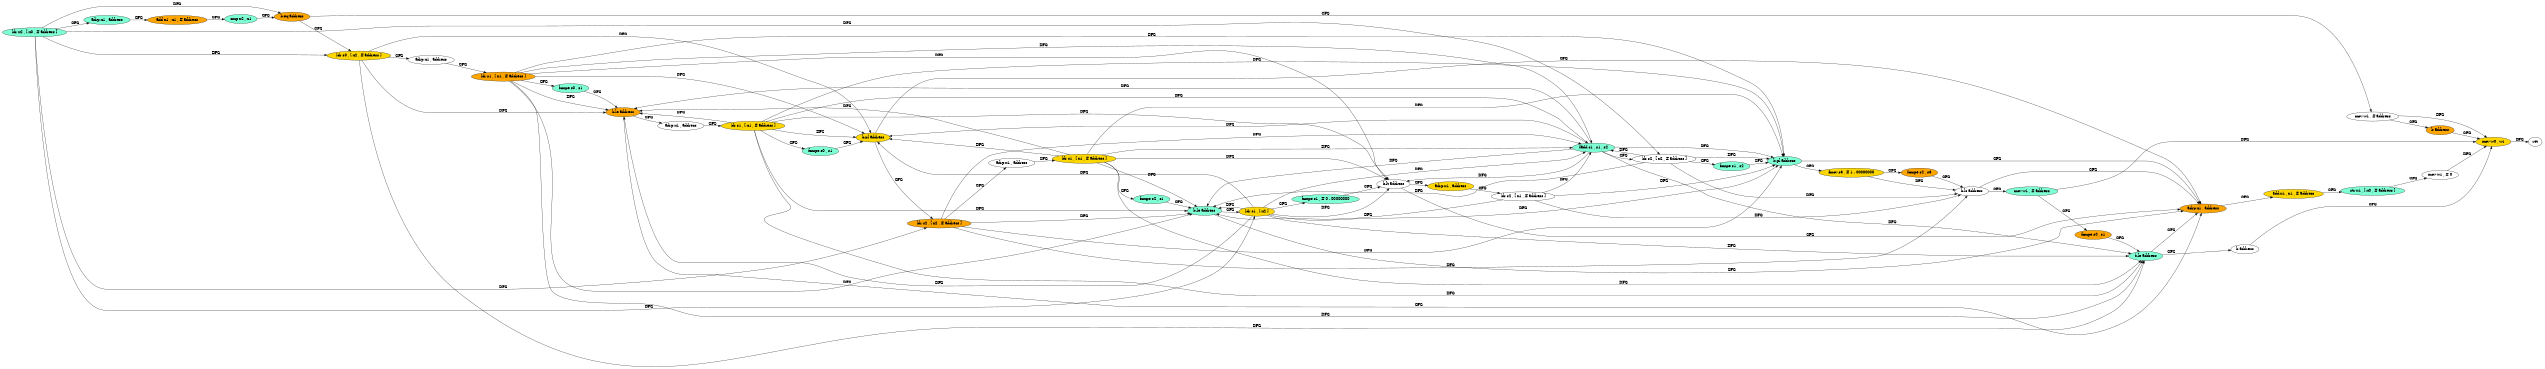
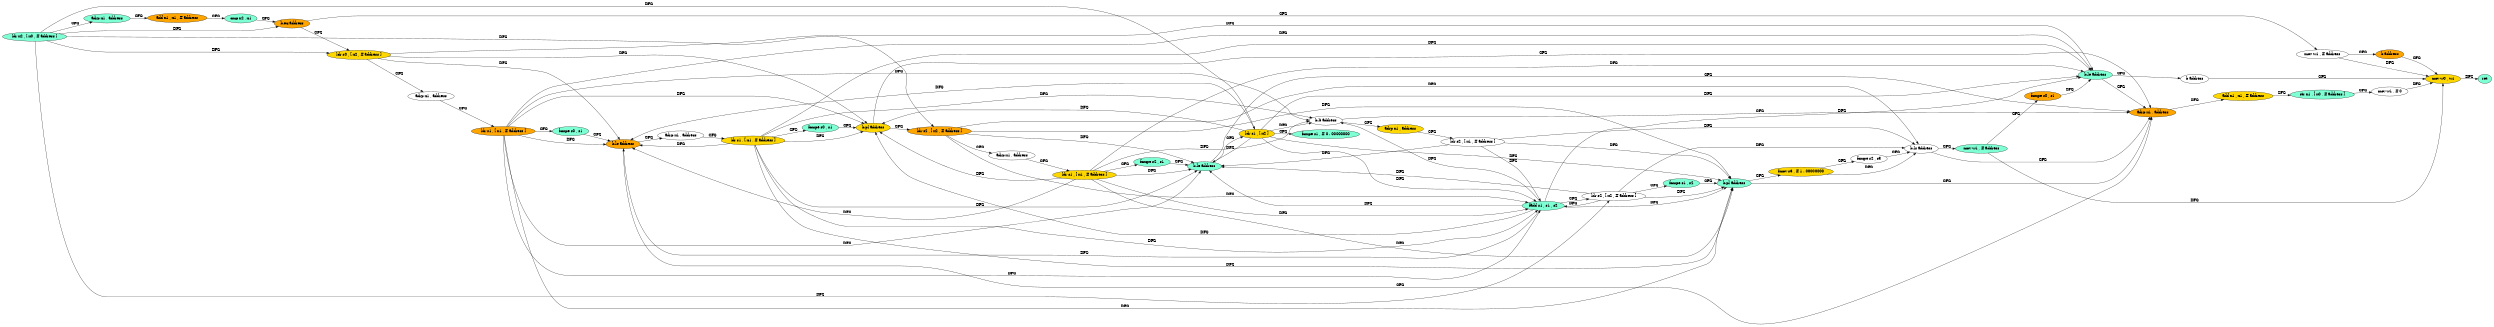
(2535, 142) -> (2485, 79)
(1919, 173) -> (1869, 159)
(1363, 191) -> none
